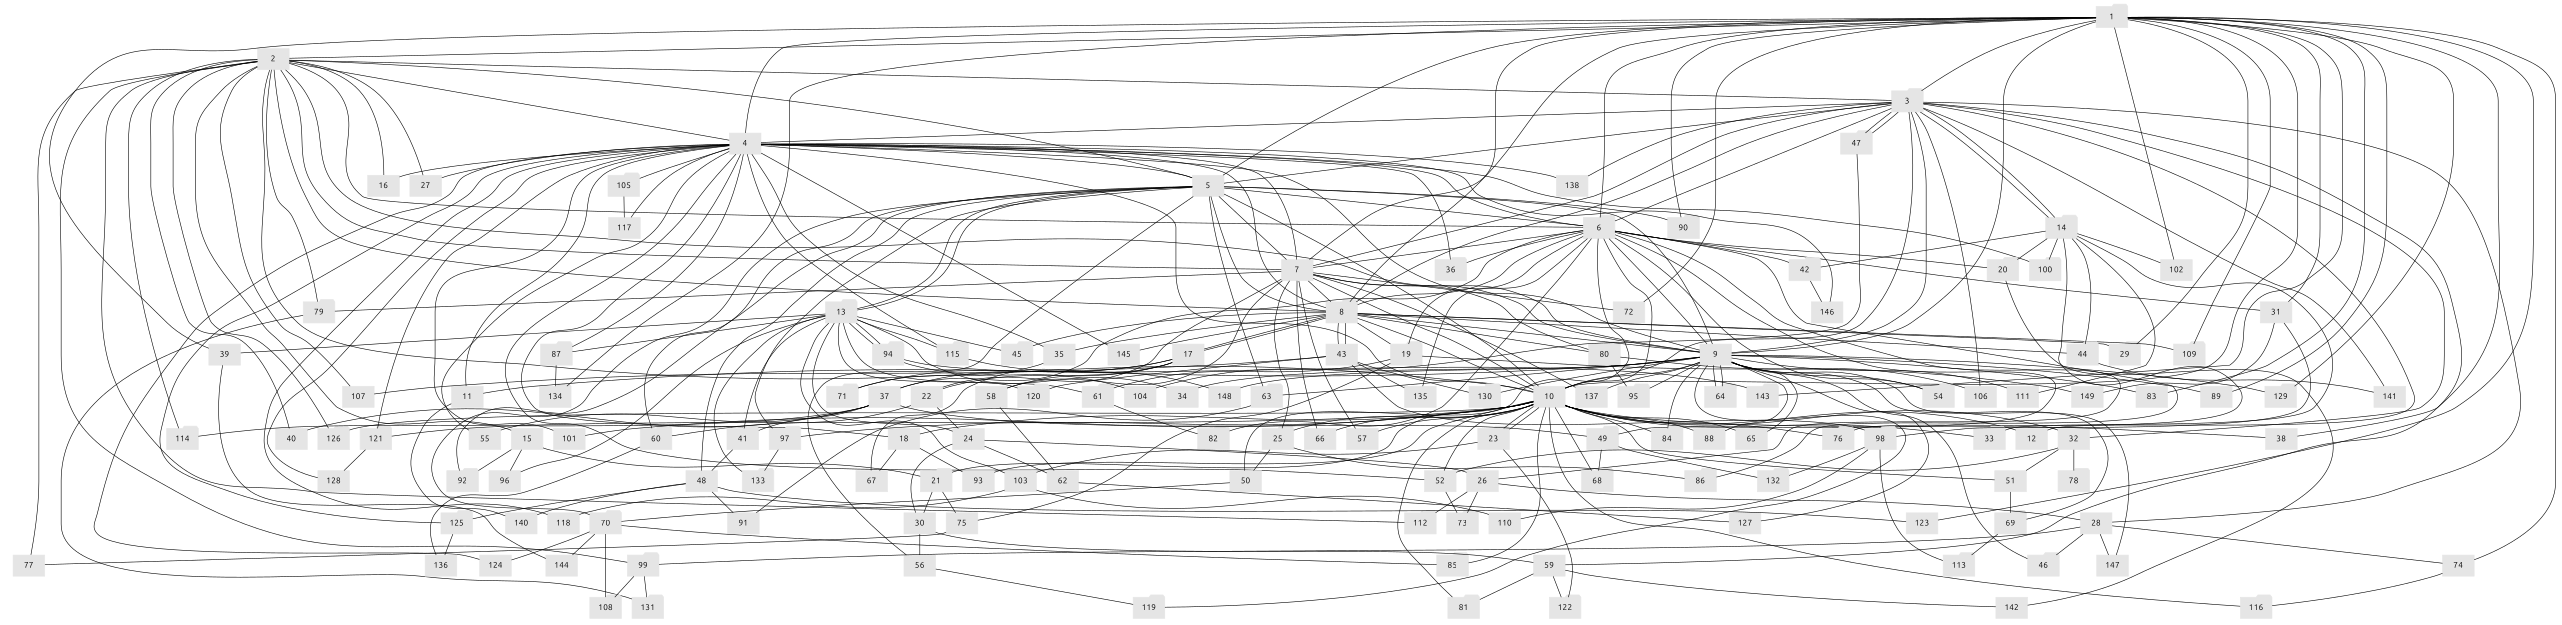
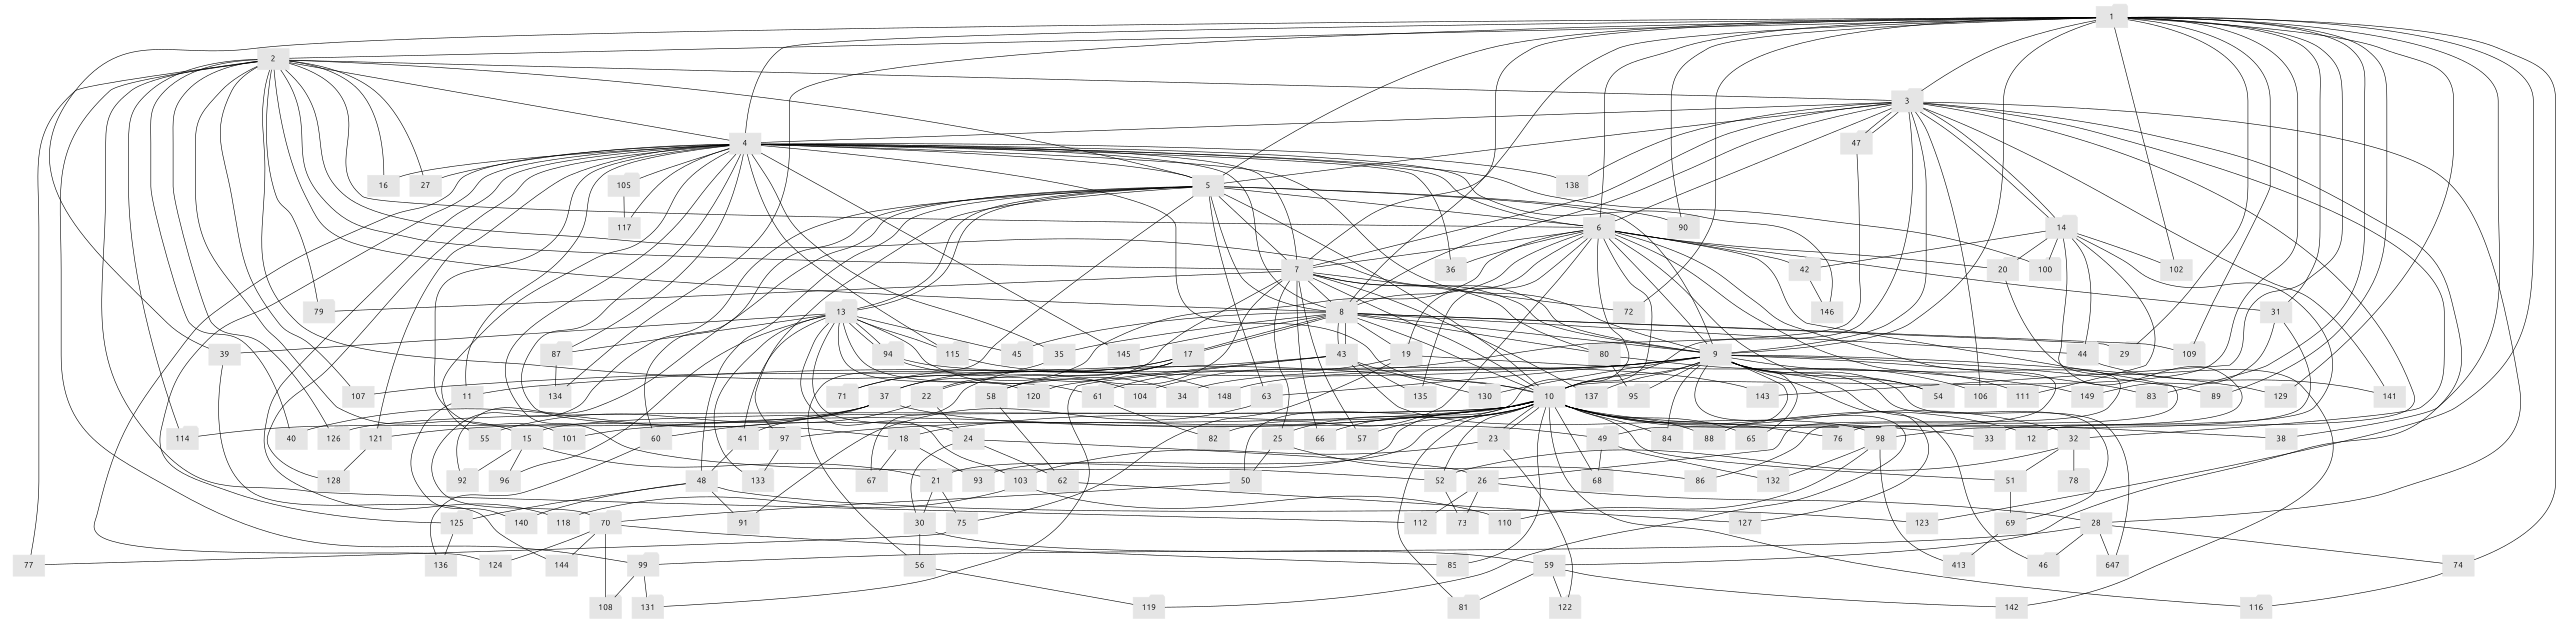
(1720, 397) -> none
none -> (1038, 414)
(1959, 566) -> (1959, 566)
(2113, 566) -> (2113, 566)
(158, 574) -> (1058, 527)
